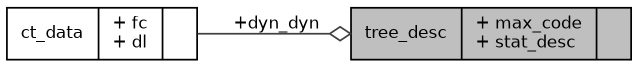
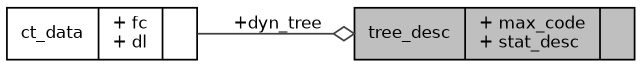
(274, 24) -> (276, 24)
